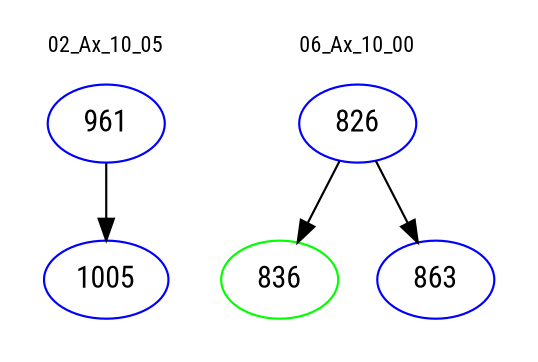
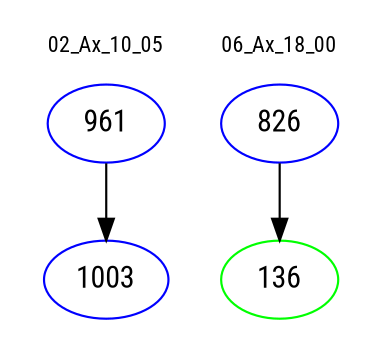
(358, 47) -> (280, 47)
(106, 280) -> (106, 280)
(280, 280) -> (280, 280)
(436, 280) -> none
